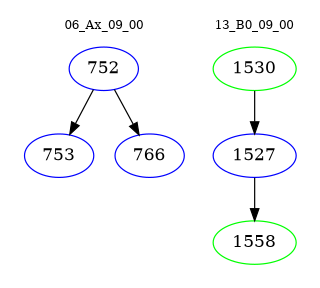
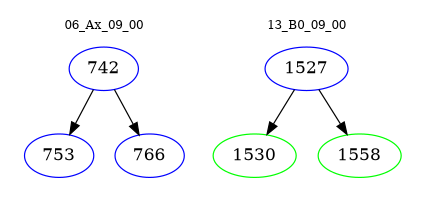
(104, 69) -> (104, 69)
(255, 106) -> (284, 107)
